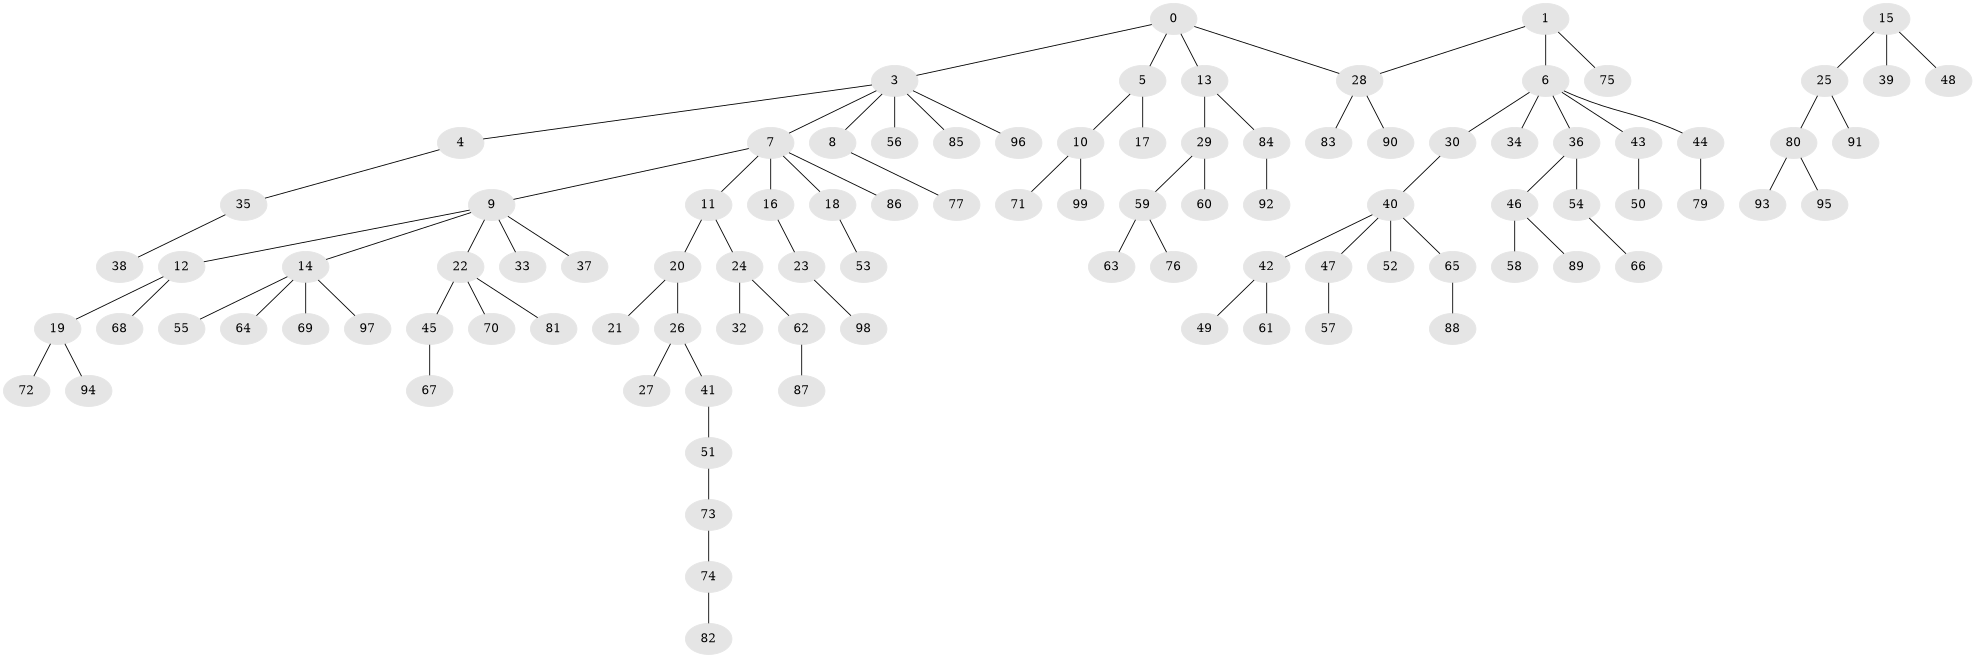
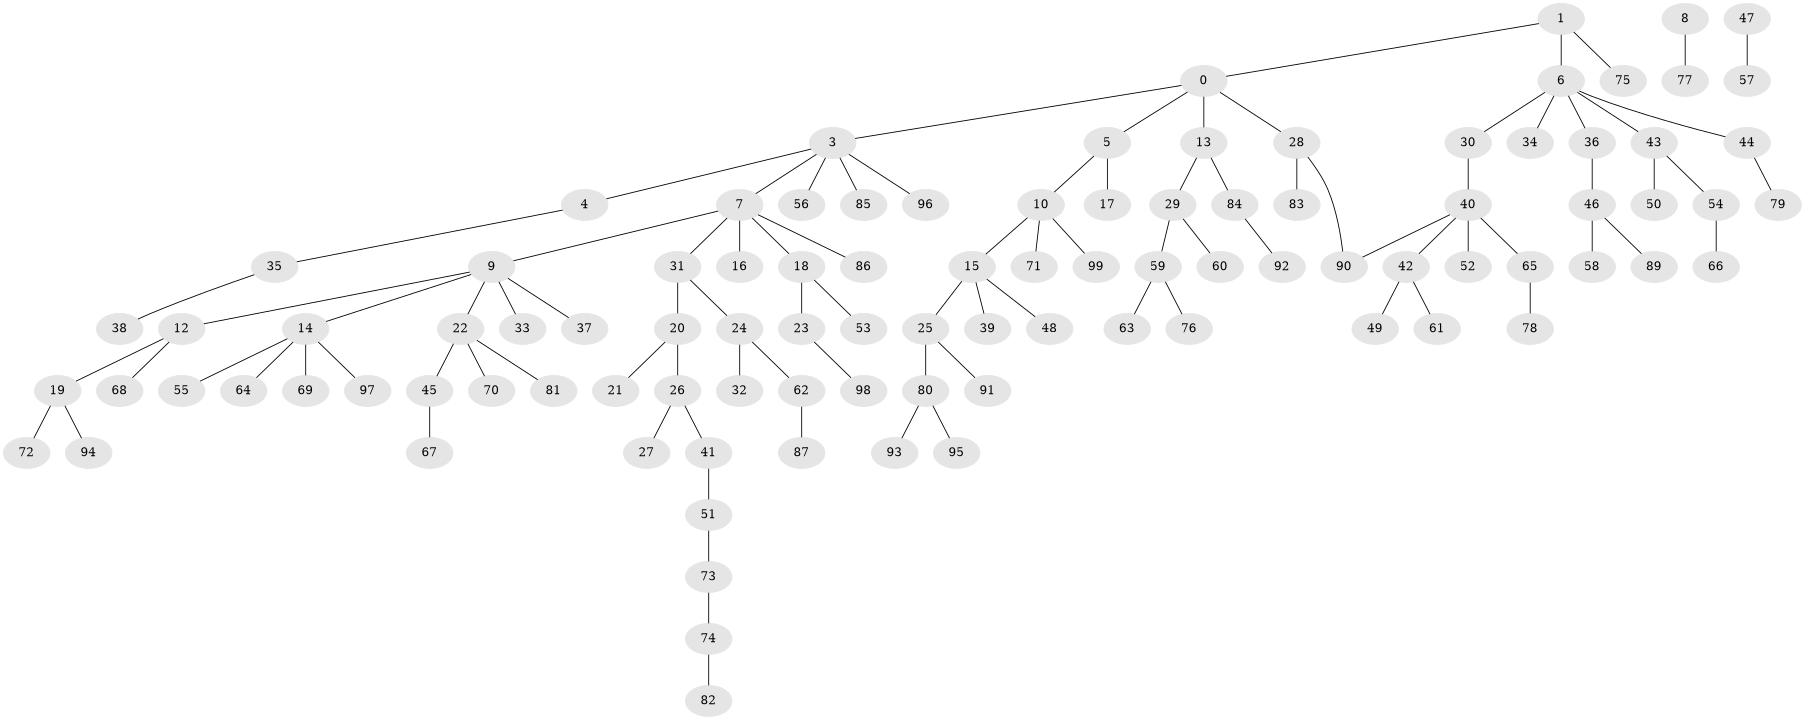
(1453, 50) -> (1383, 50)
(864, 112) -> none
(1577, 174) -> (1685, 174)
(709, 205) -> (678, 267)
(786, 236) -> (802, 298)
none -> (1007, 236)
(1360, 236) -> (1406, 236)
(1453, 329) -> (1530, 329)
